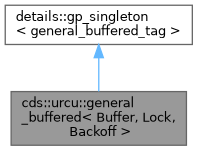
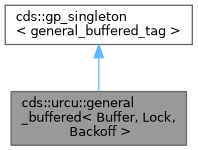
(99, 25) -> (99, 25)
